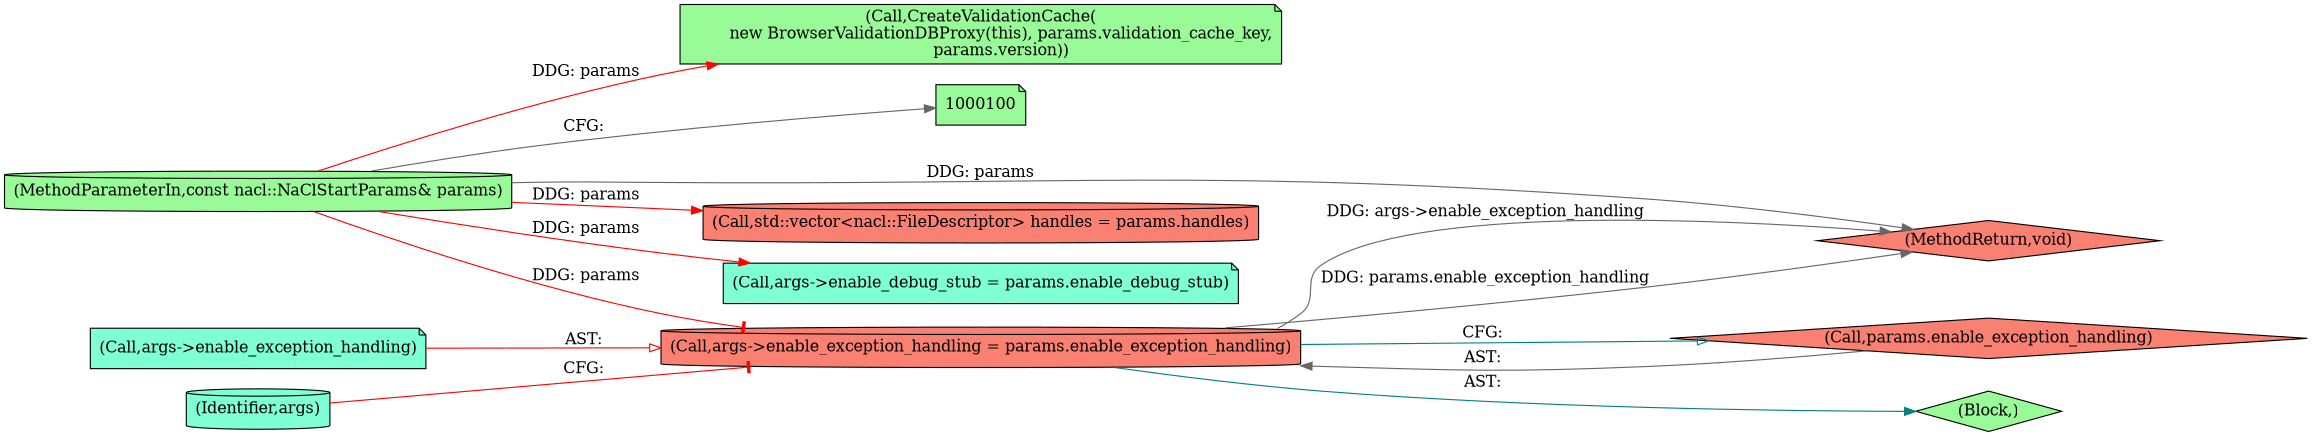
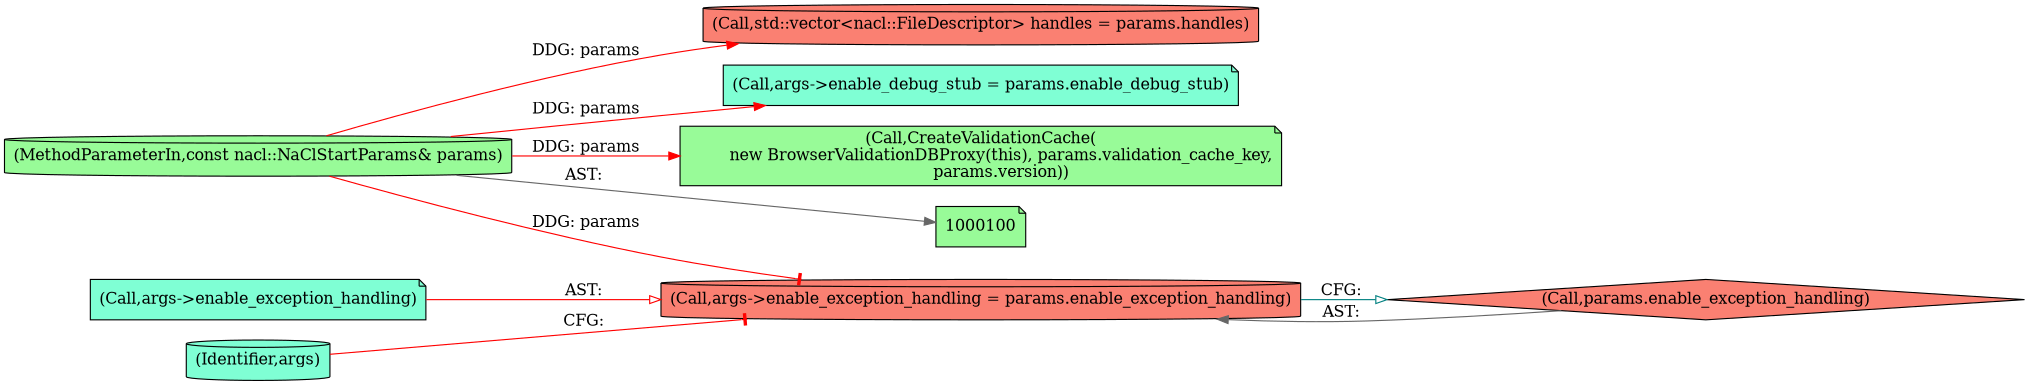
(586, 127) -> (586, 176)
(1989, 241) -> none
(1989, 411) -> none
